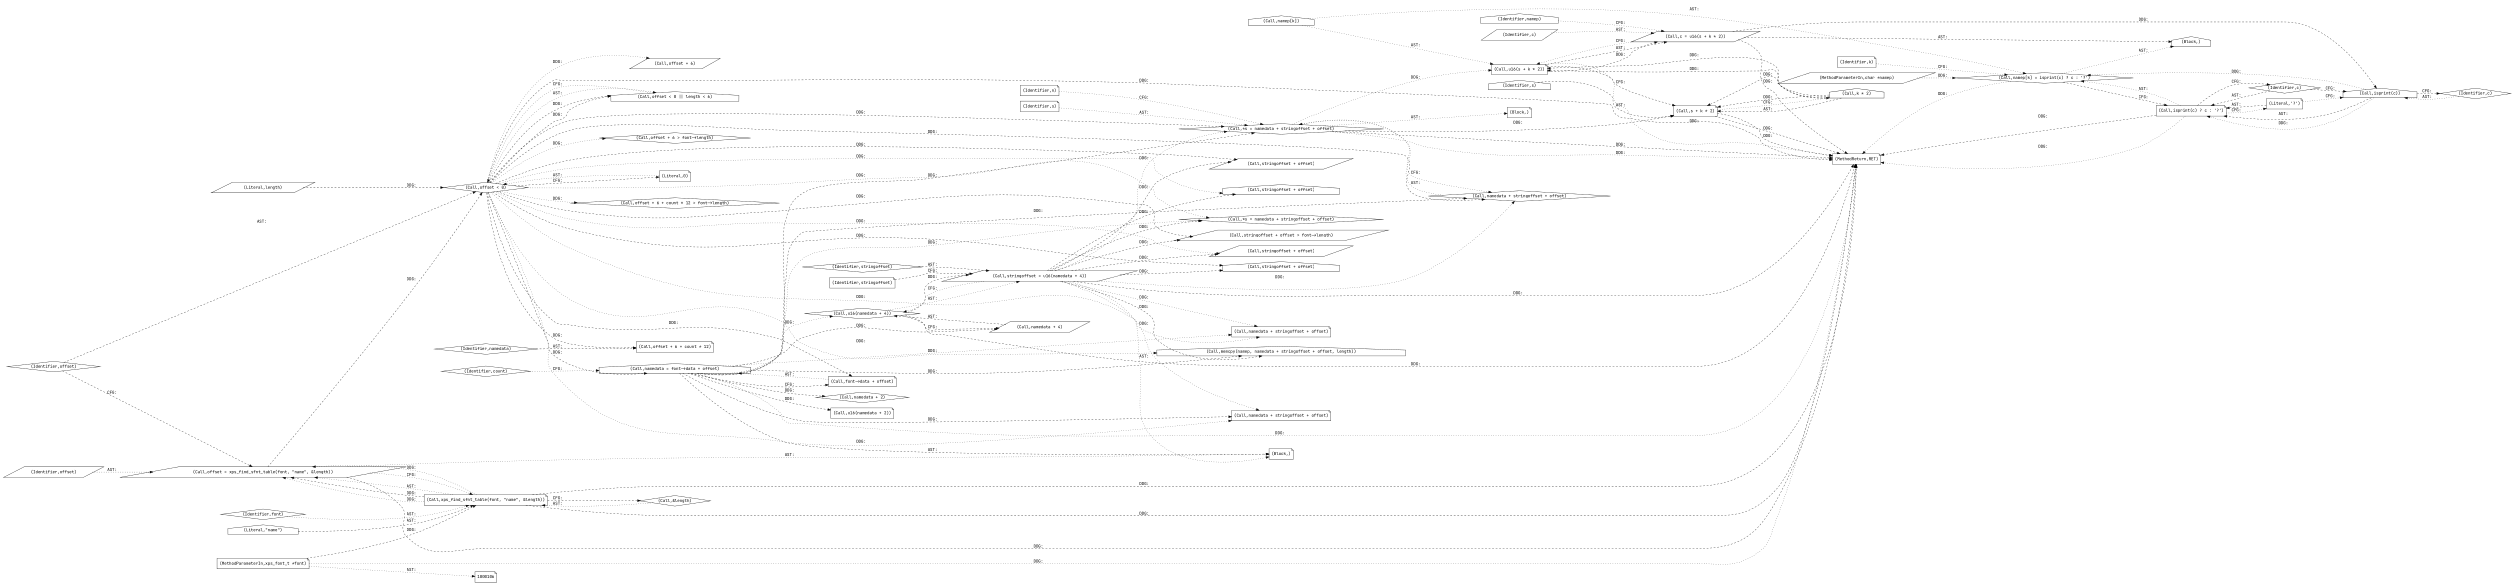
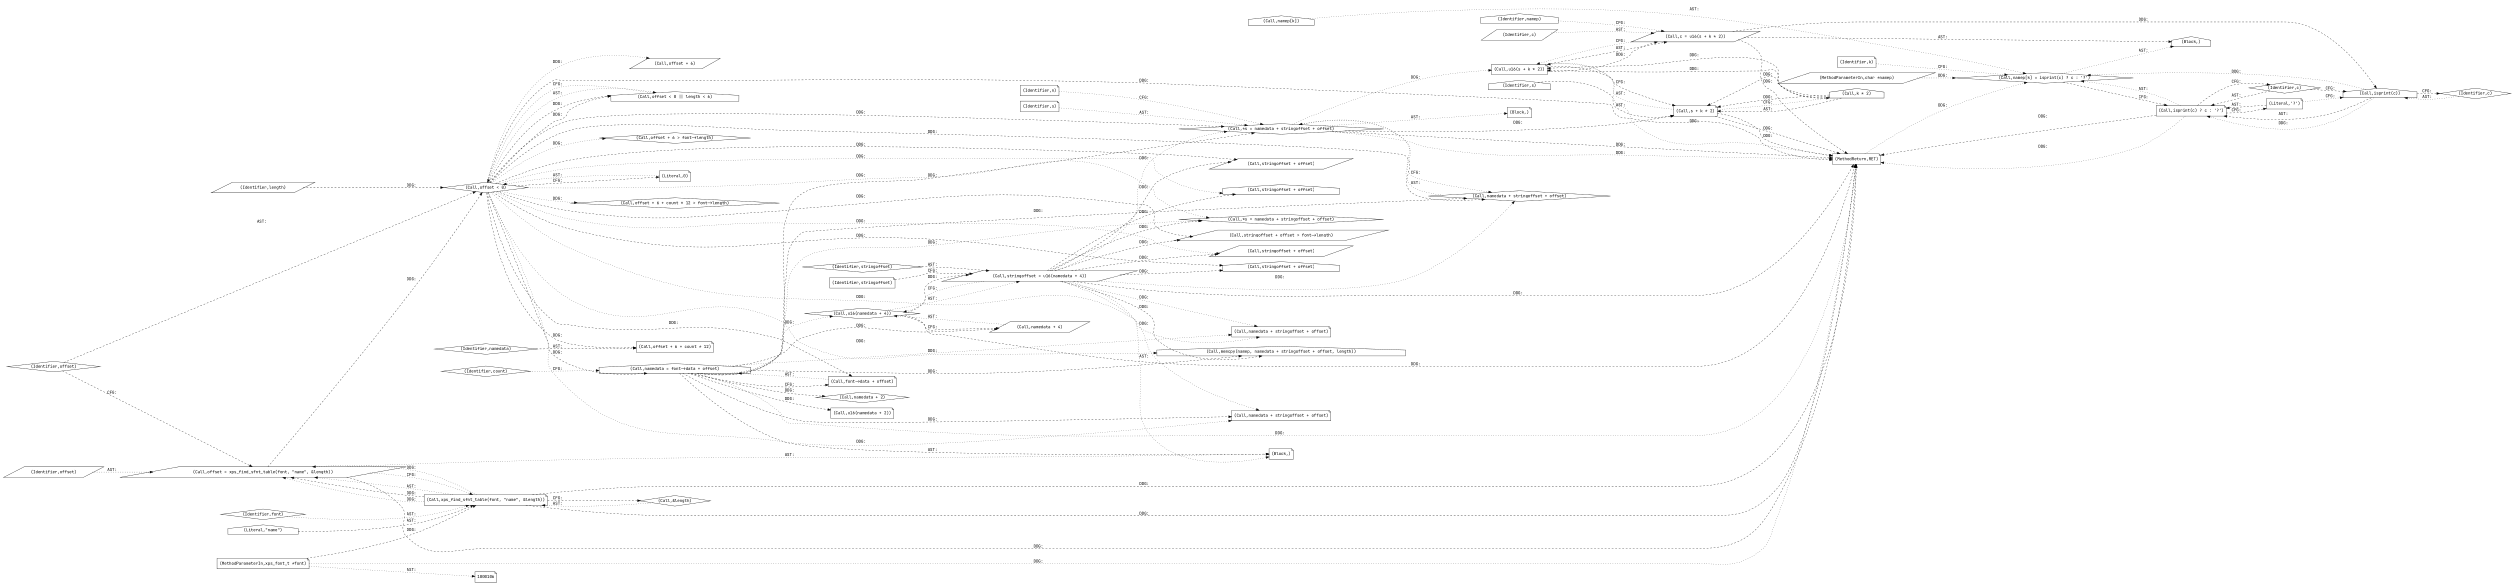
(1396, 44) -> (1615, 95)
(1932, 103) -> (1941, 111)
(2245, 112) -> (2245, 112)
(263, 188) -> (263, 188)
(952, 320) -> (952, 320)
